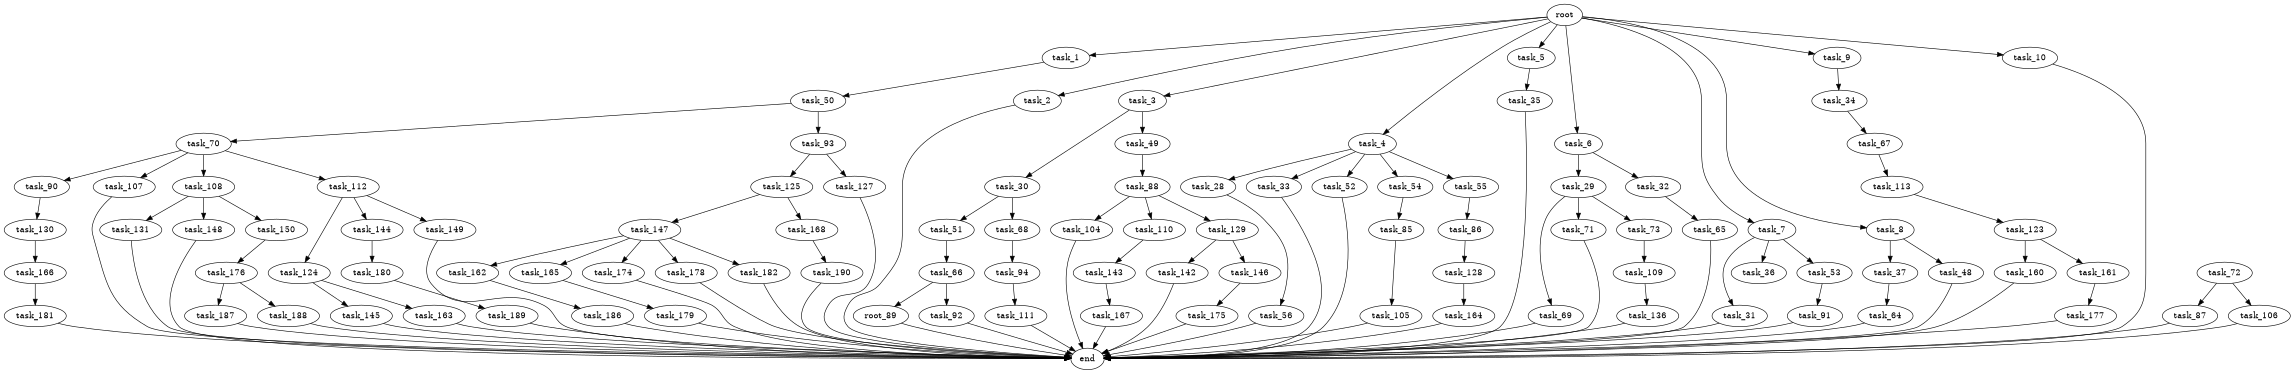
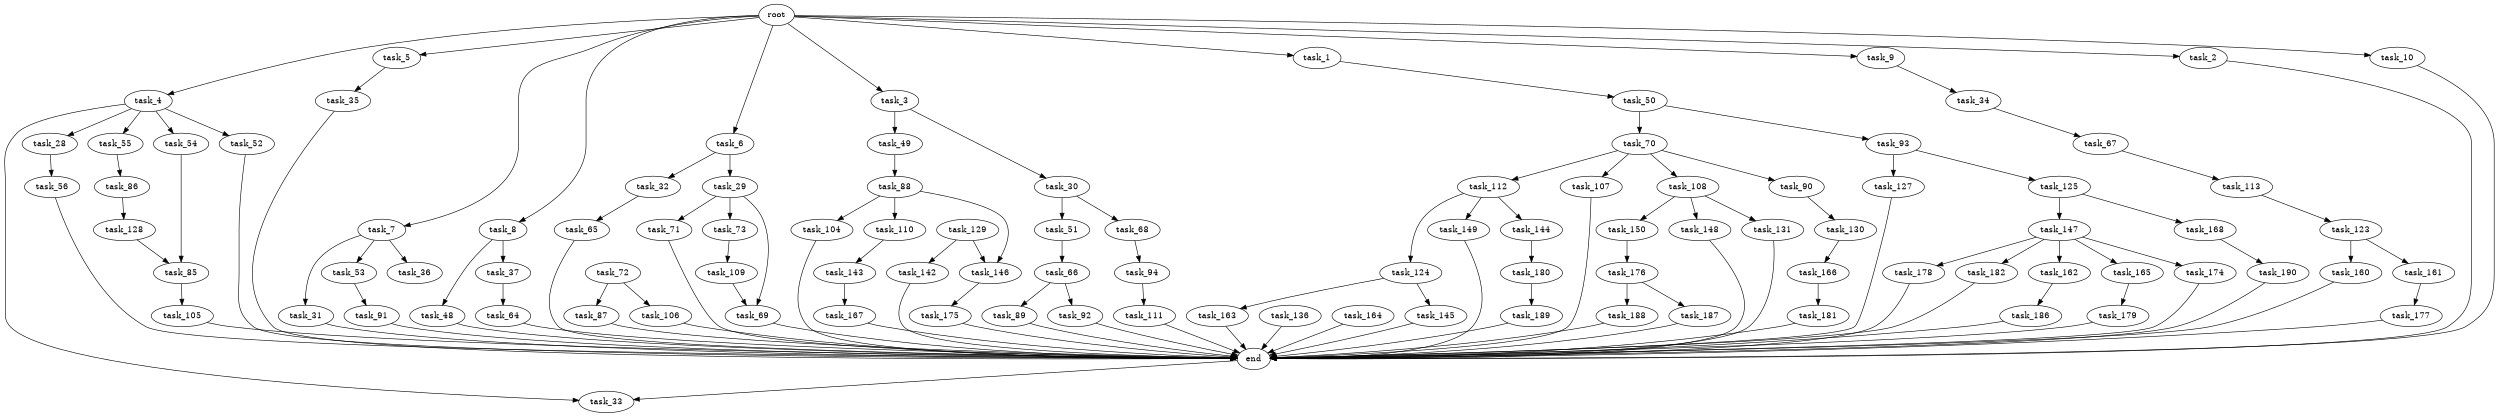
(1182, 207) -> (983, 207)
(1464, 292) -> (150, 250)
(1646, 292) -> (738, 292)
(881, 316) -> (1009, 316)
(1305, 330) -> (938, 380)
